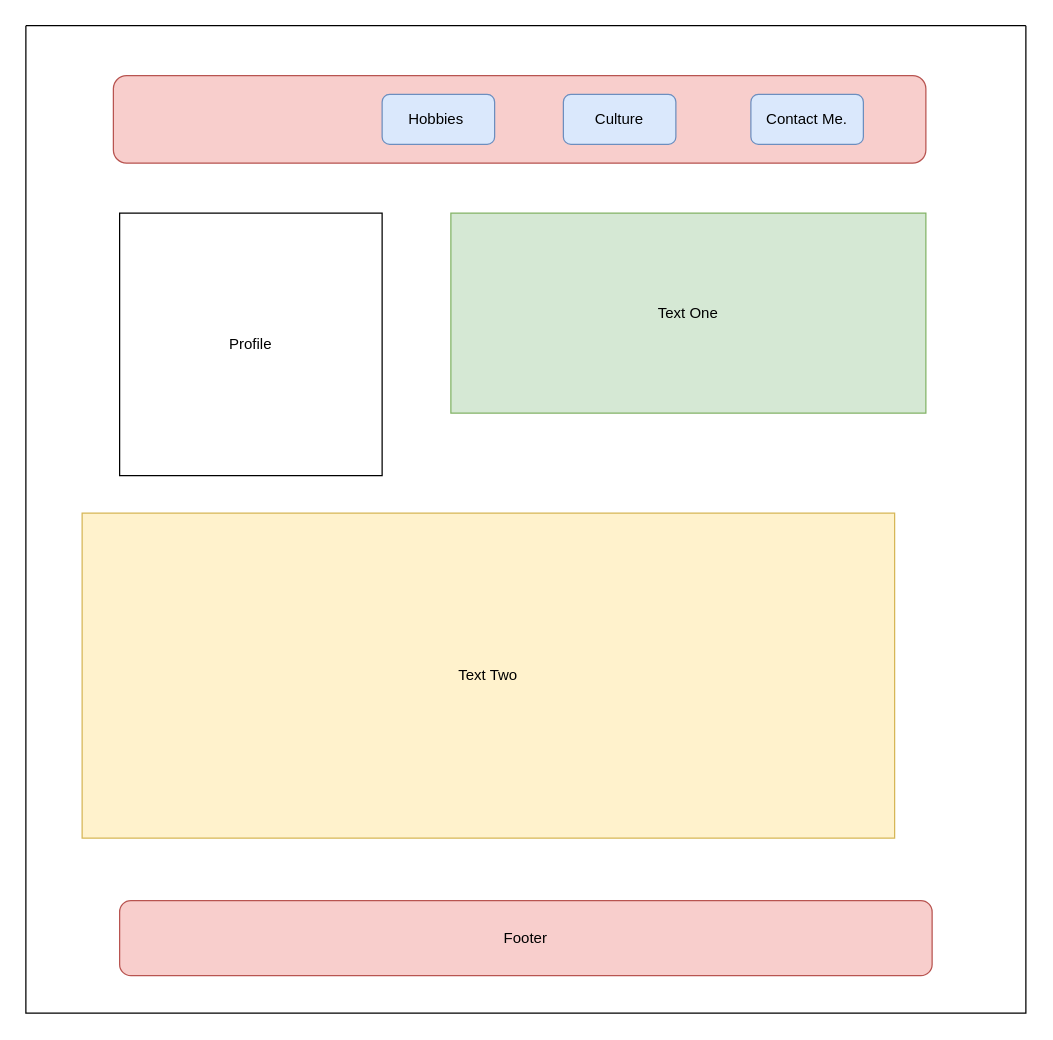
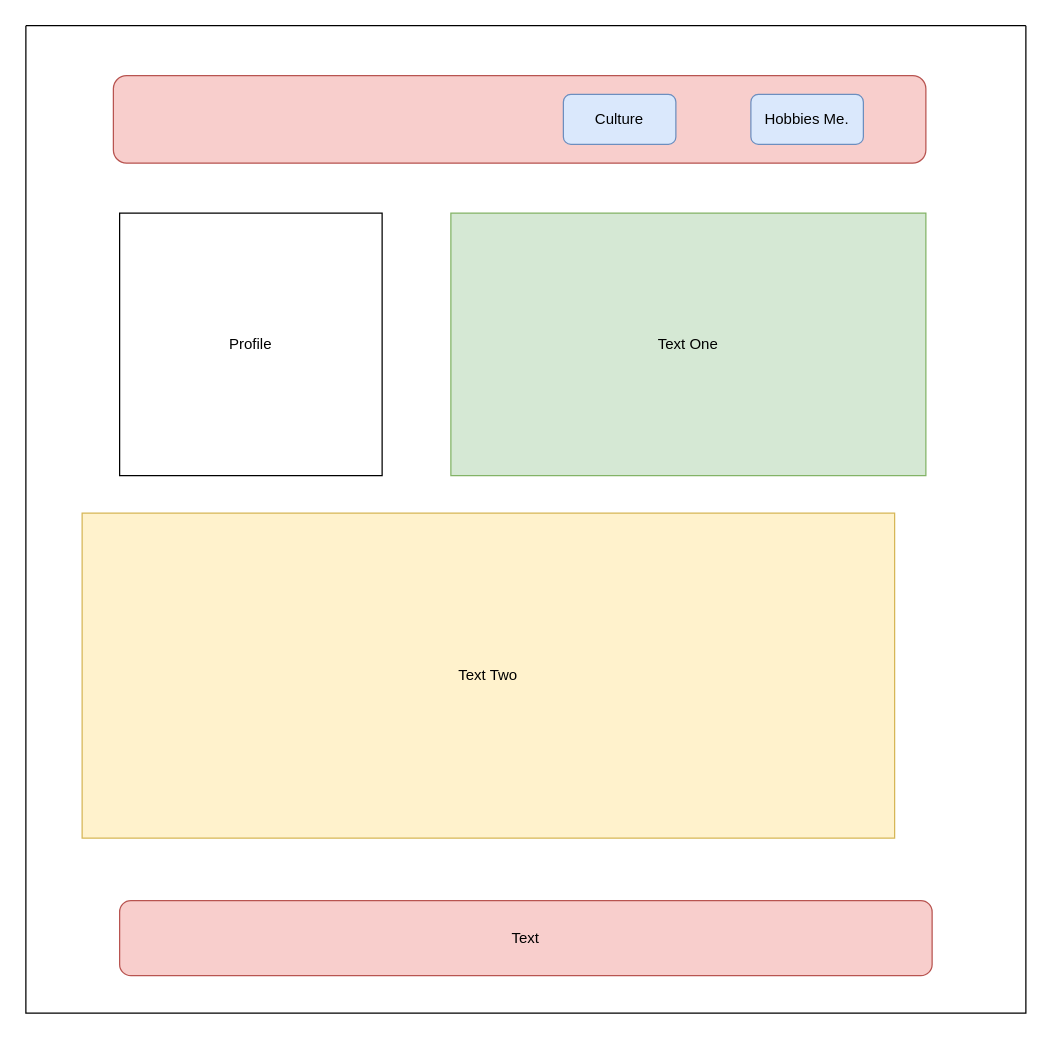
(438, 119) -> none
(807, 119) -> (807, 119)
(688, 313) -> (688, 344)
(526, 938) -> (526, 938)
